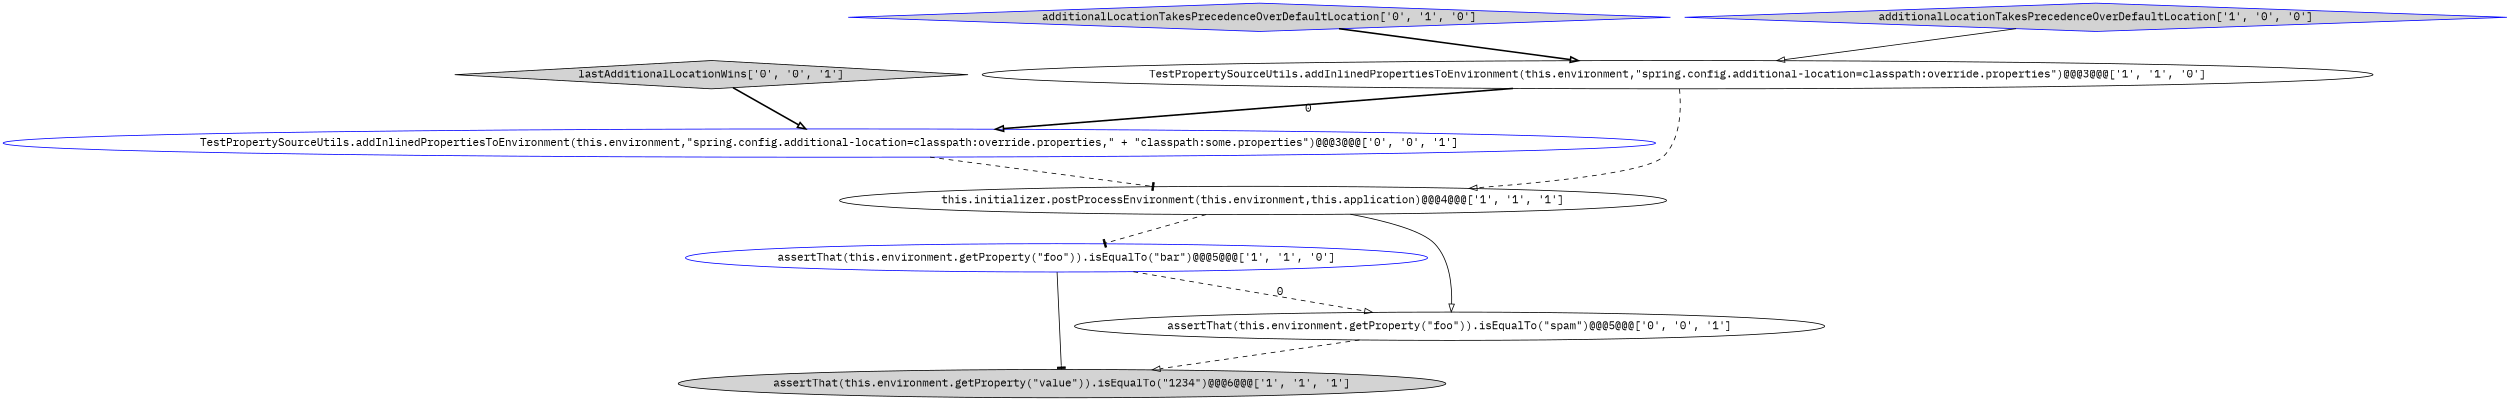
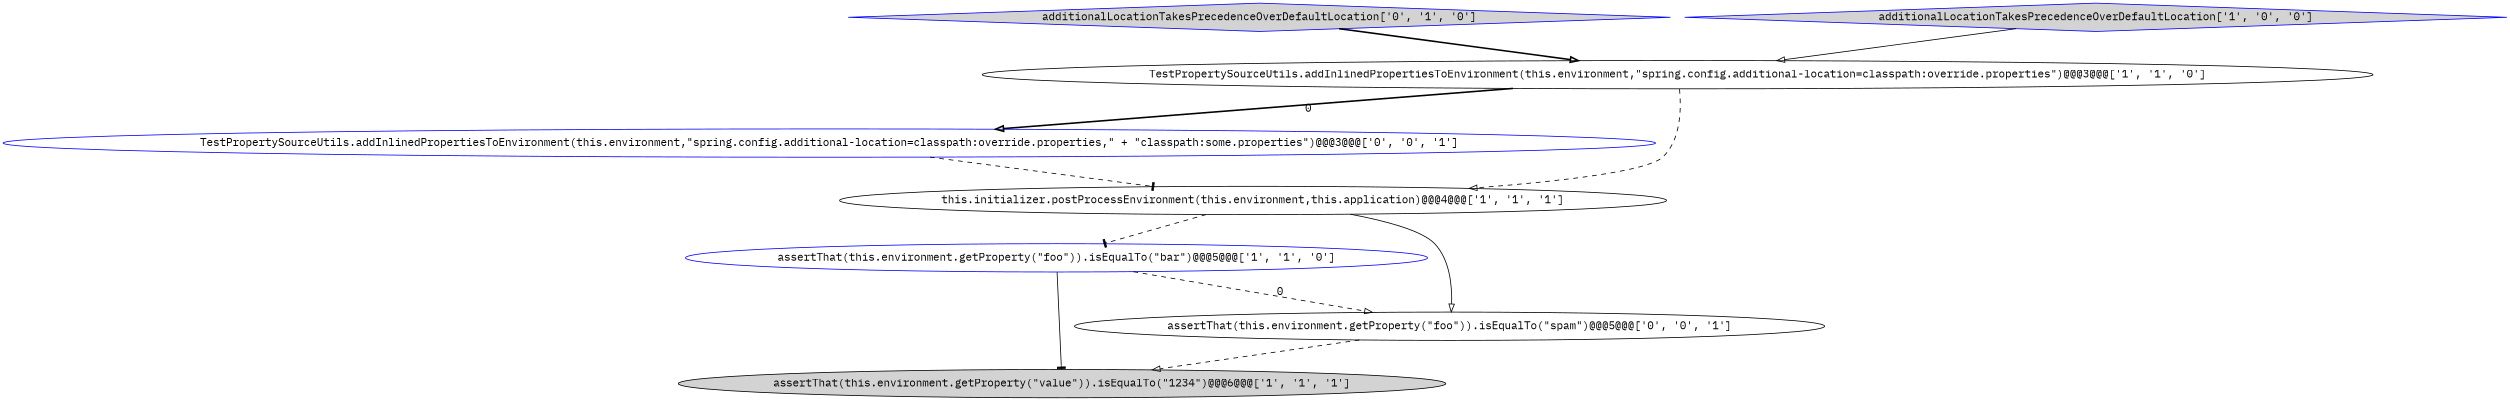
(711, 75) -> none
